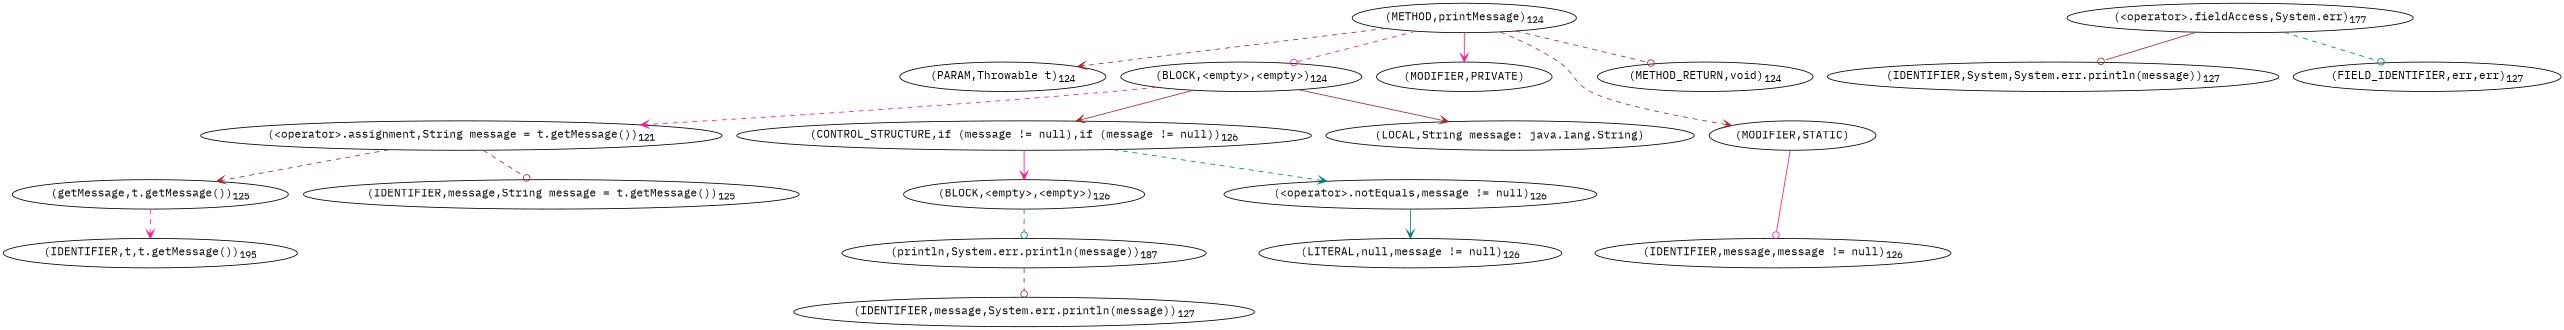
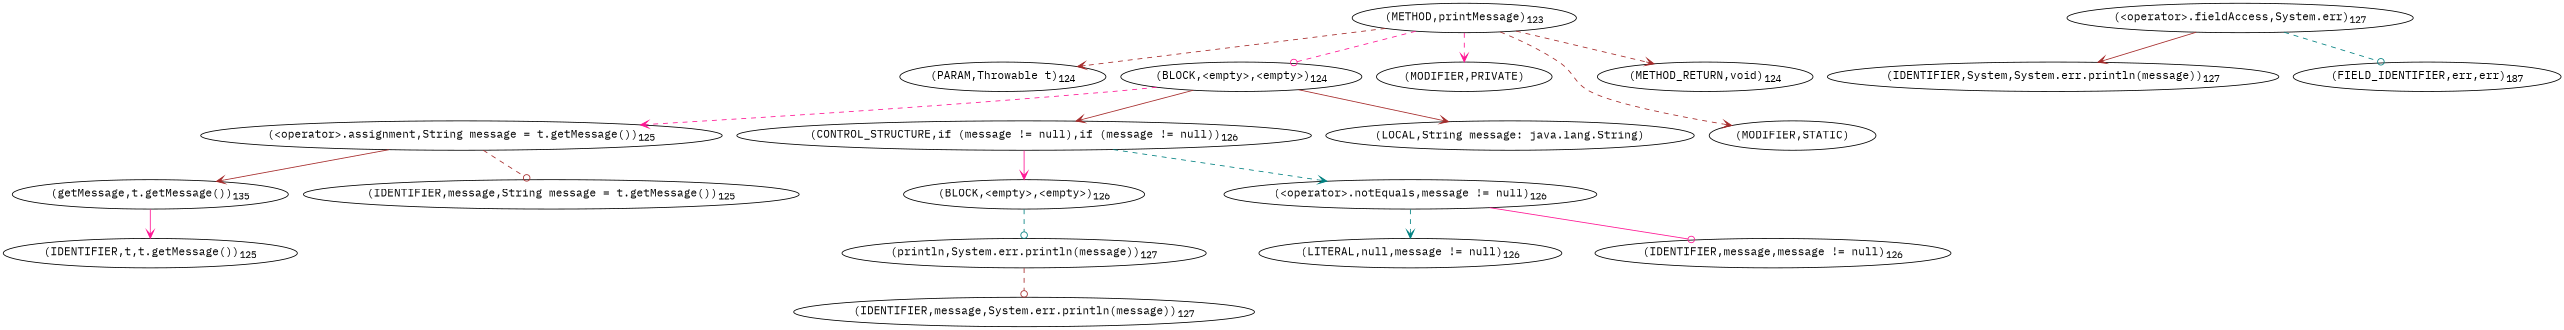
(1535, 17) -> (1535, 17)
(2358, 17) -> (2358, 17)
(1464, 43) -> (1464, 43)
(1581, 46) -> (1581, 46)
(2151, 46) -> (2151, 46)
(2515, 76) -> (2515, 76)
(647, 134) -> (647, 134)
(307, 165) -> (307, 165)
(1783, 191) -> (1589, 223)
(241, 193) -> (241, 193)
(150, 220) -> (150, 220)
(1410, 220) -> (1410, 220)
(248, 252) -> (248, 252)
(1149, 252) -> (1149, 252)
